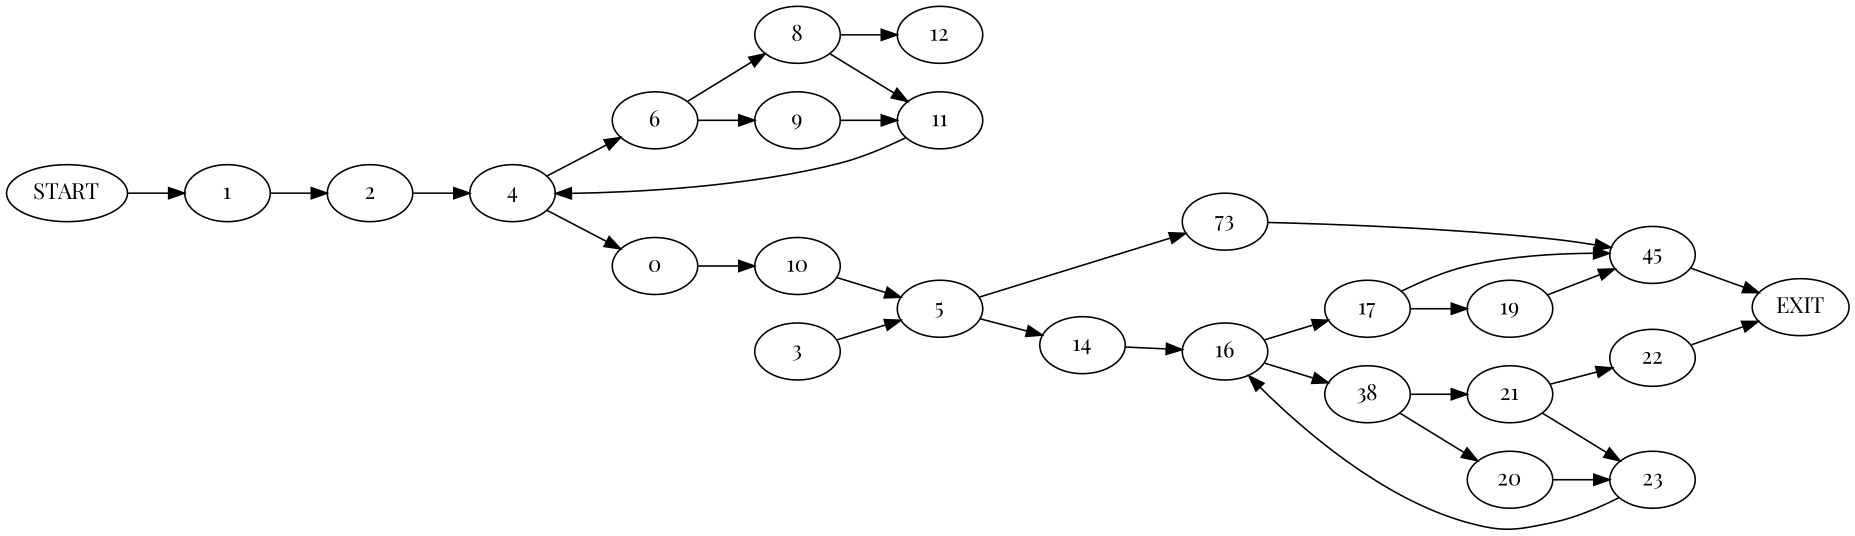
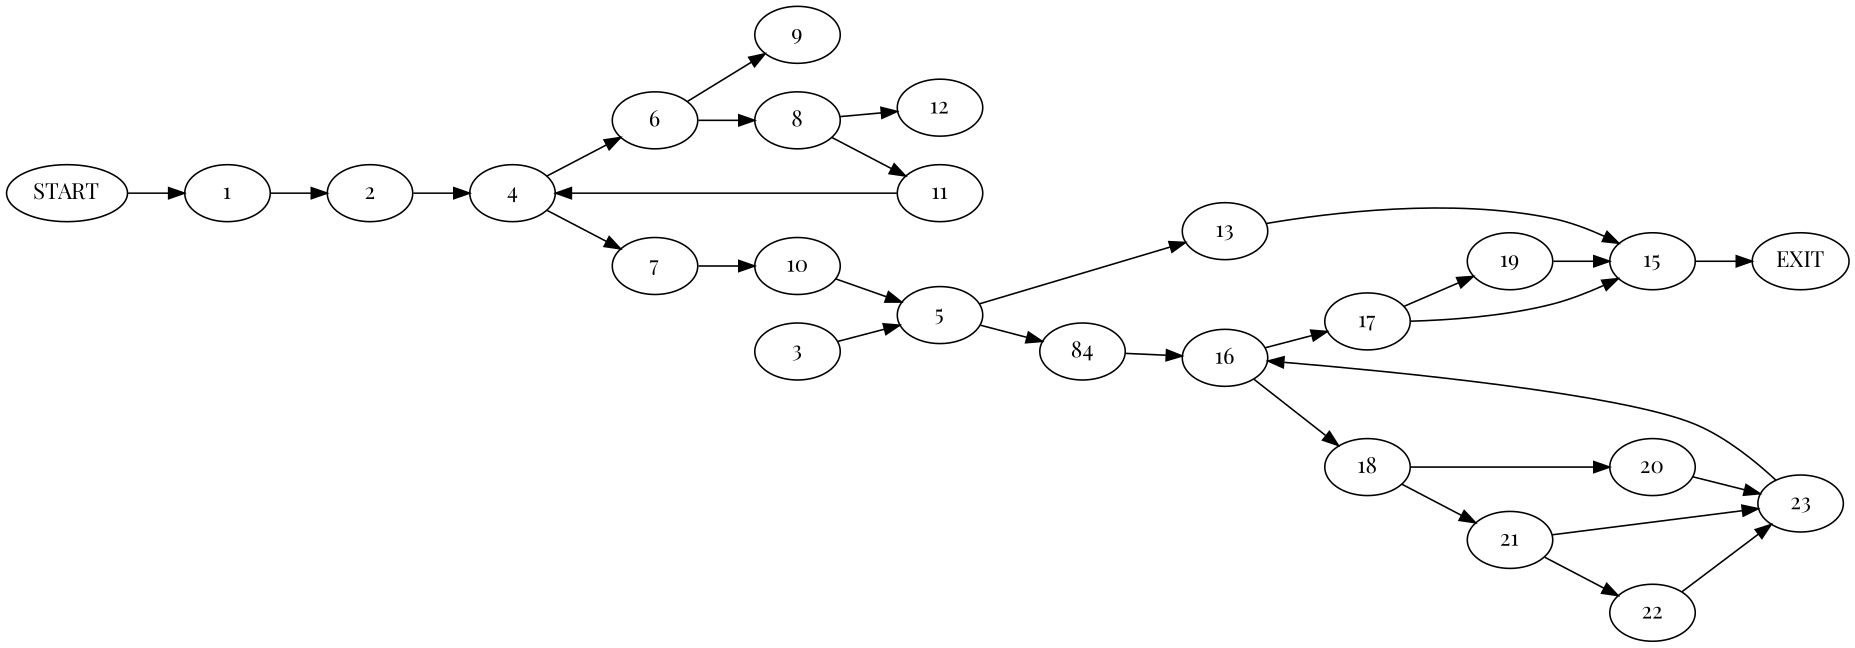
(861, 120) -> none
(1225, 222) -> (1225, 231)
(1653, 255) -> (1653, 261)
(655, 266) -> (655, 266)
(1717, 336) -> (1720, 563)
(1083, 345) -> (1083, 352)
(1368, 394) -> (1368, 467)
